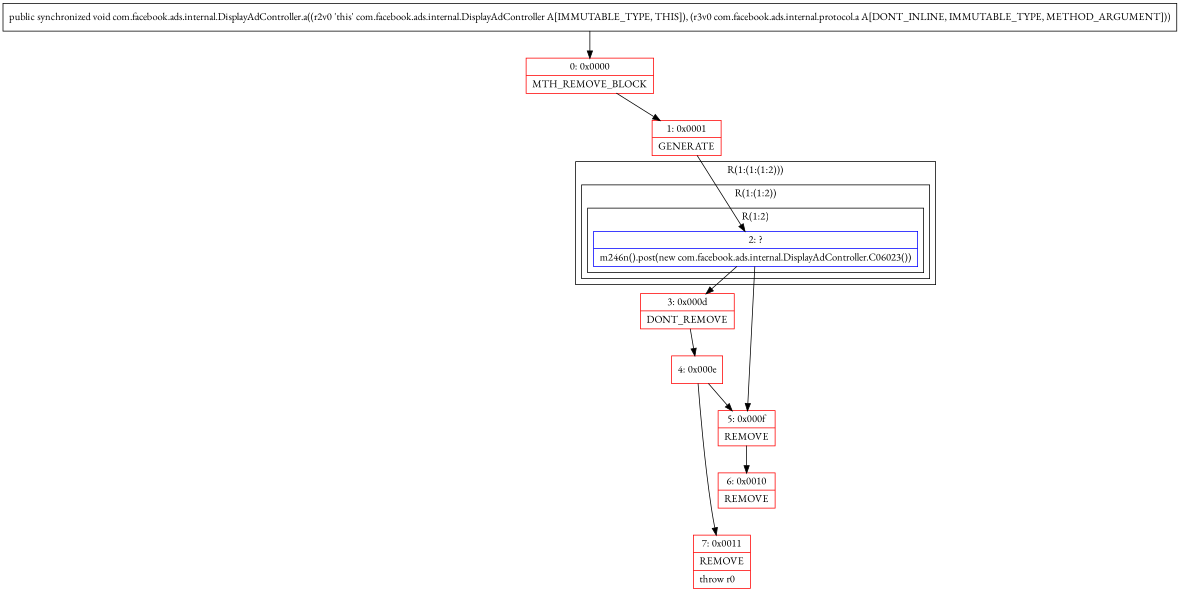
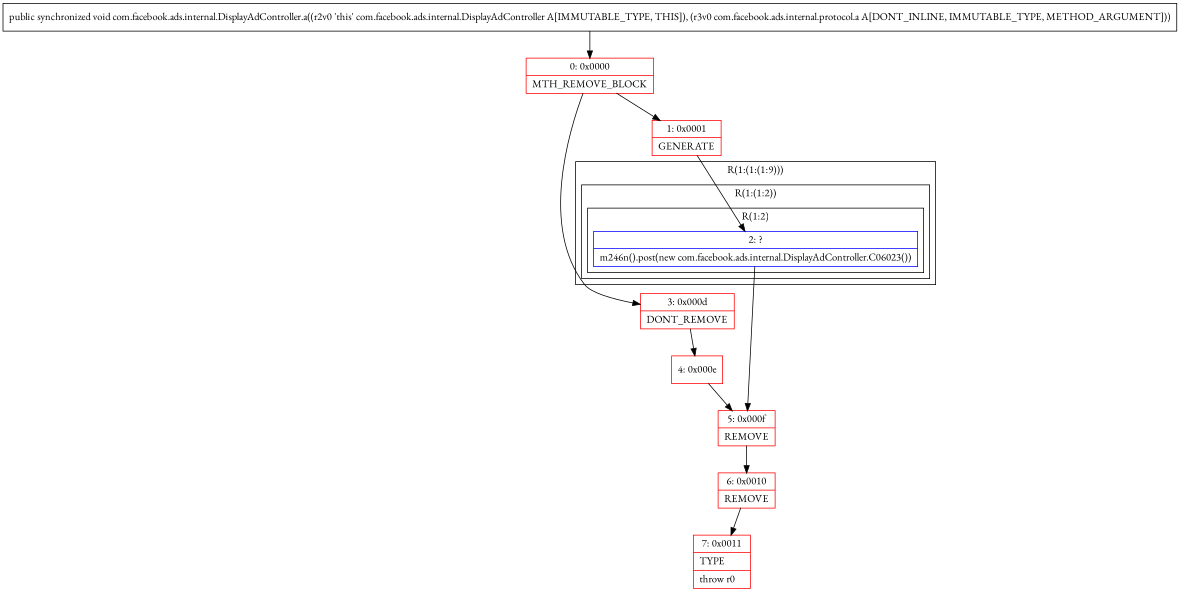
(756, 170) -> (756, 170)
(724, 278) -> (561, 216)
(705, 456) -> (737, 518)
(722, 561) -> (712, 561)
